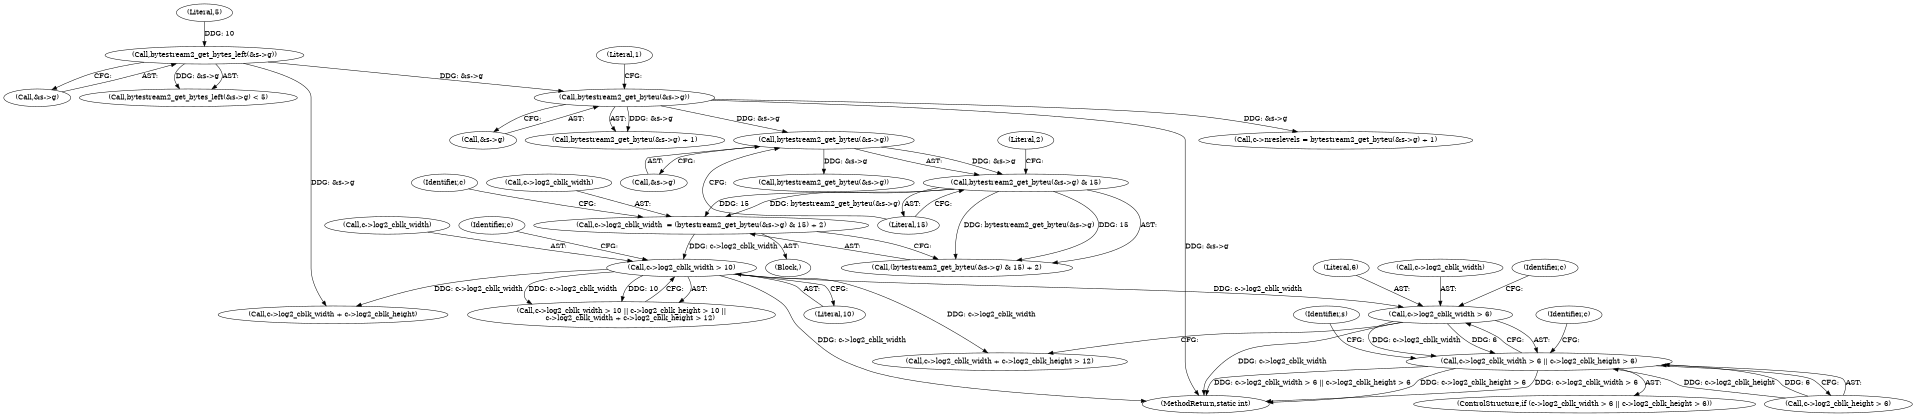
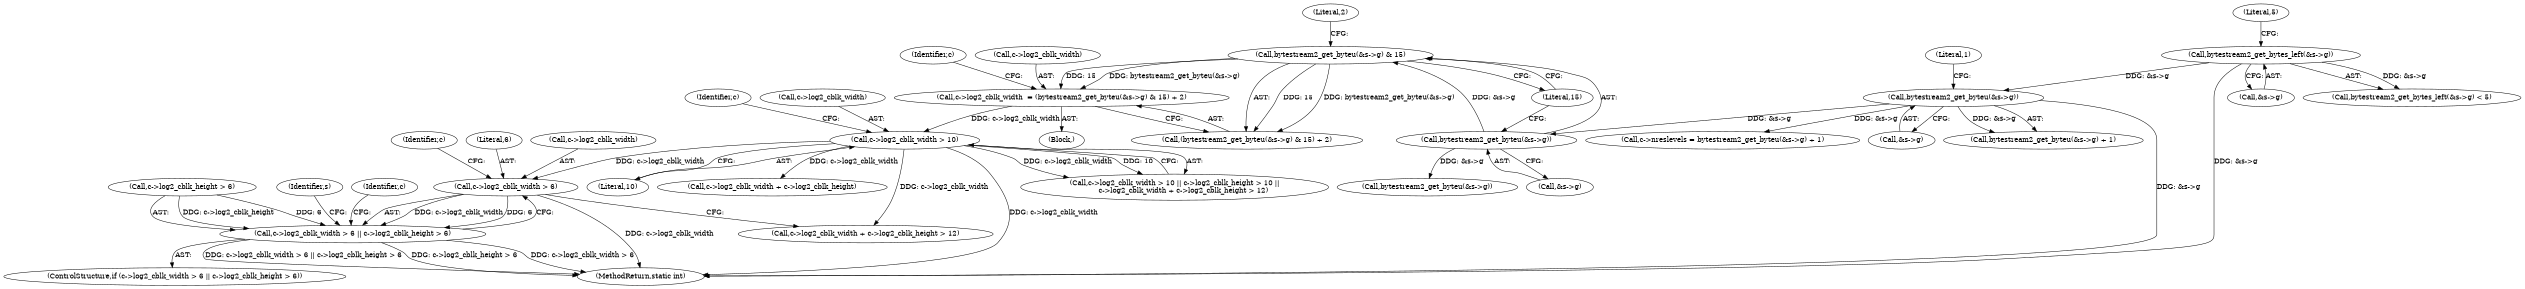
(219, 34) -> (2271, 34)
(311, 162) -> (1810, 266)
(914, 204) -> (1523, 77)
(1779, 374) -> none
